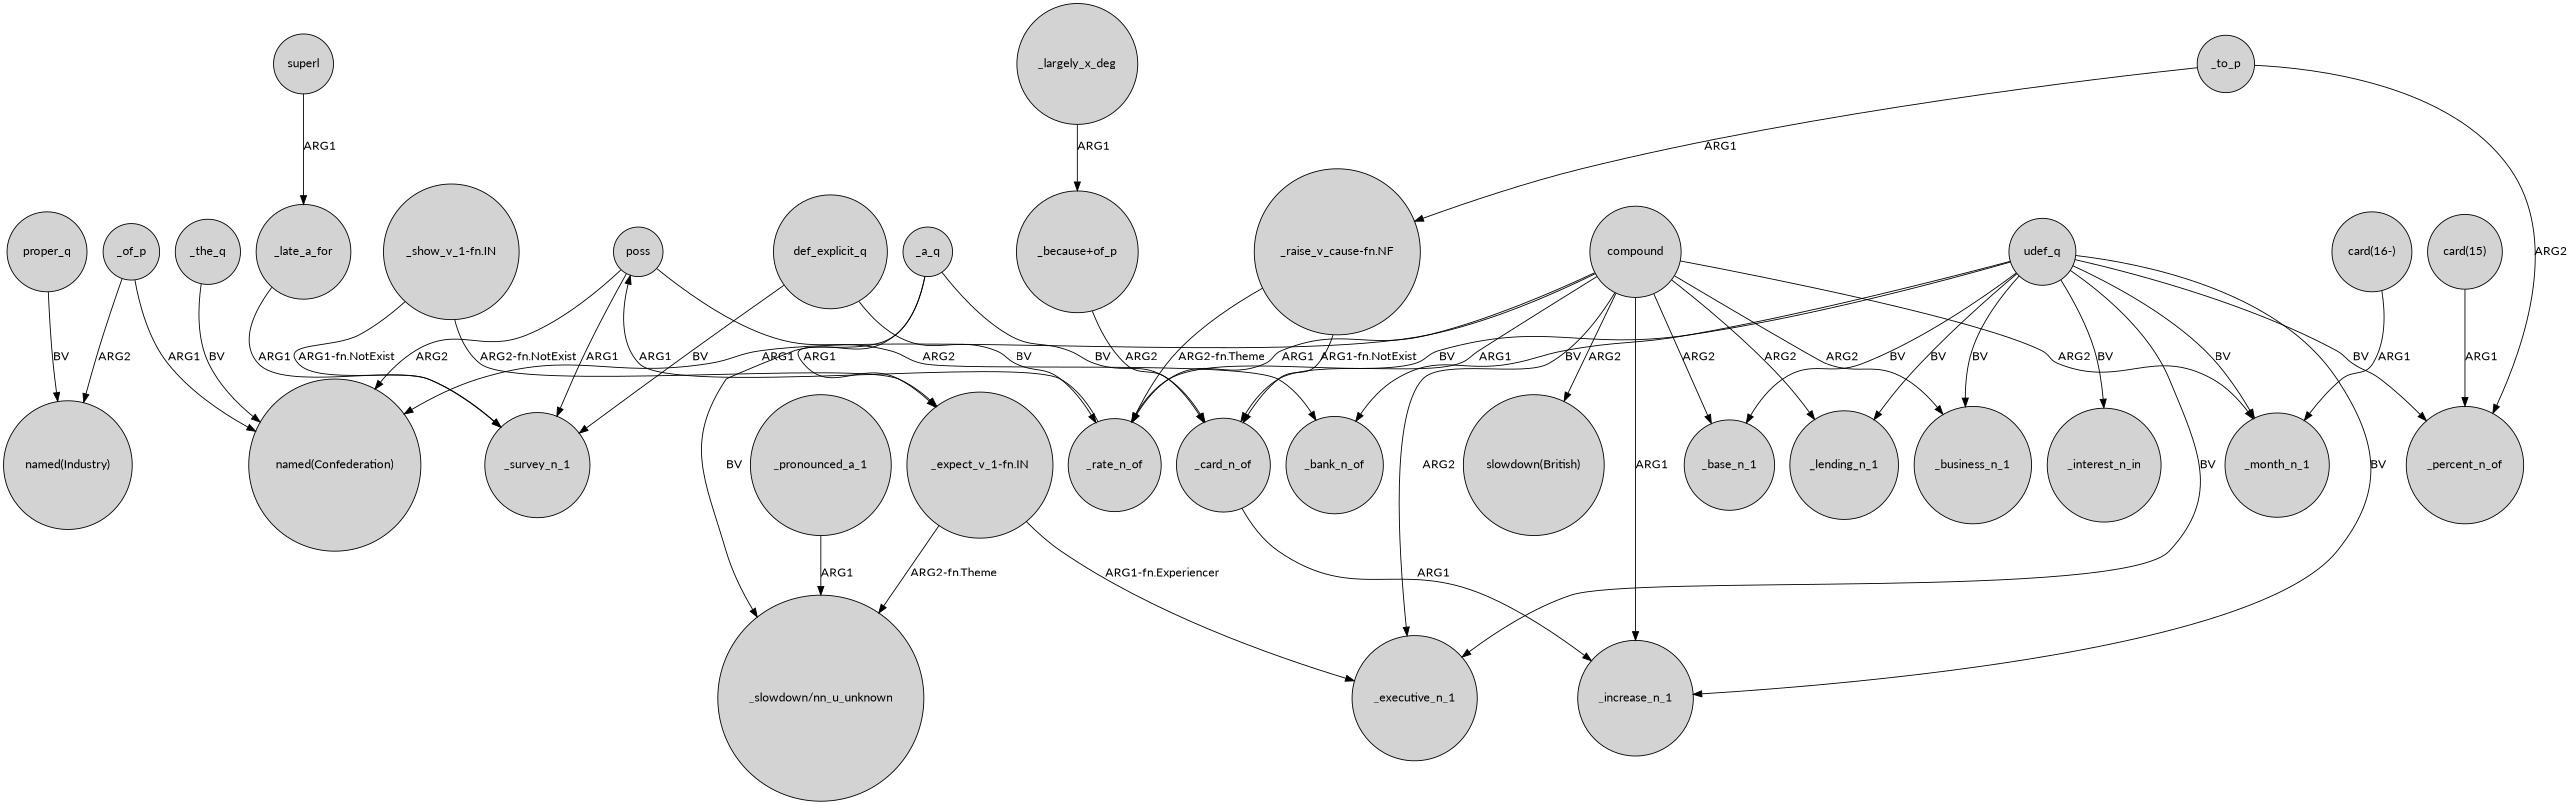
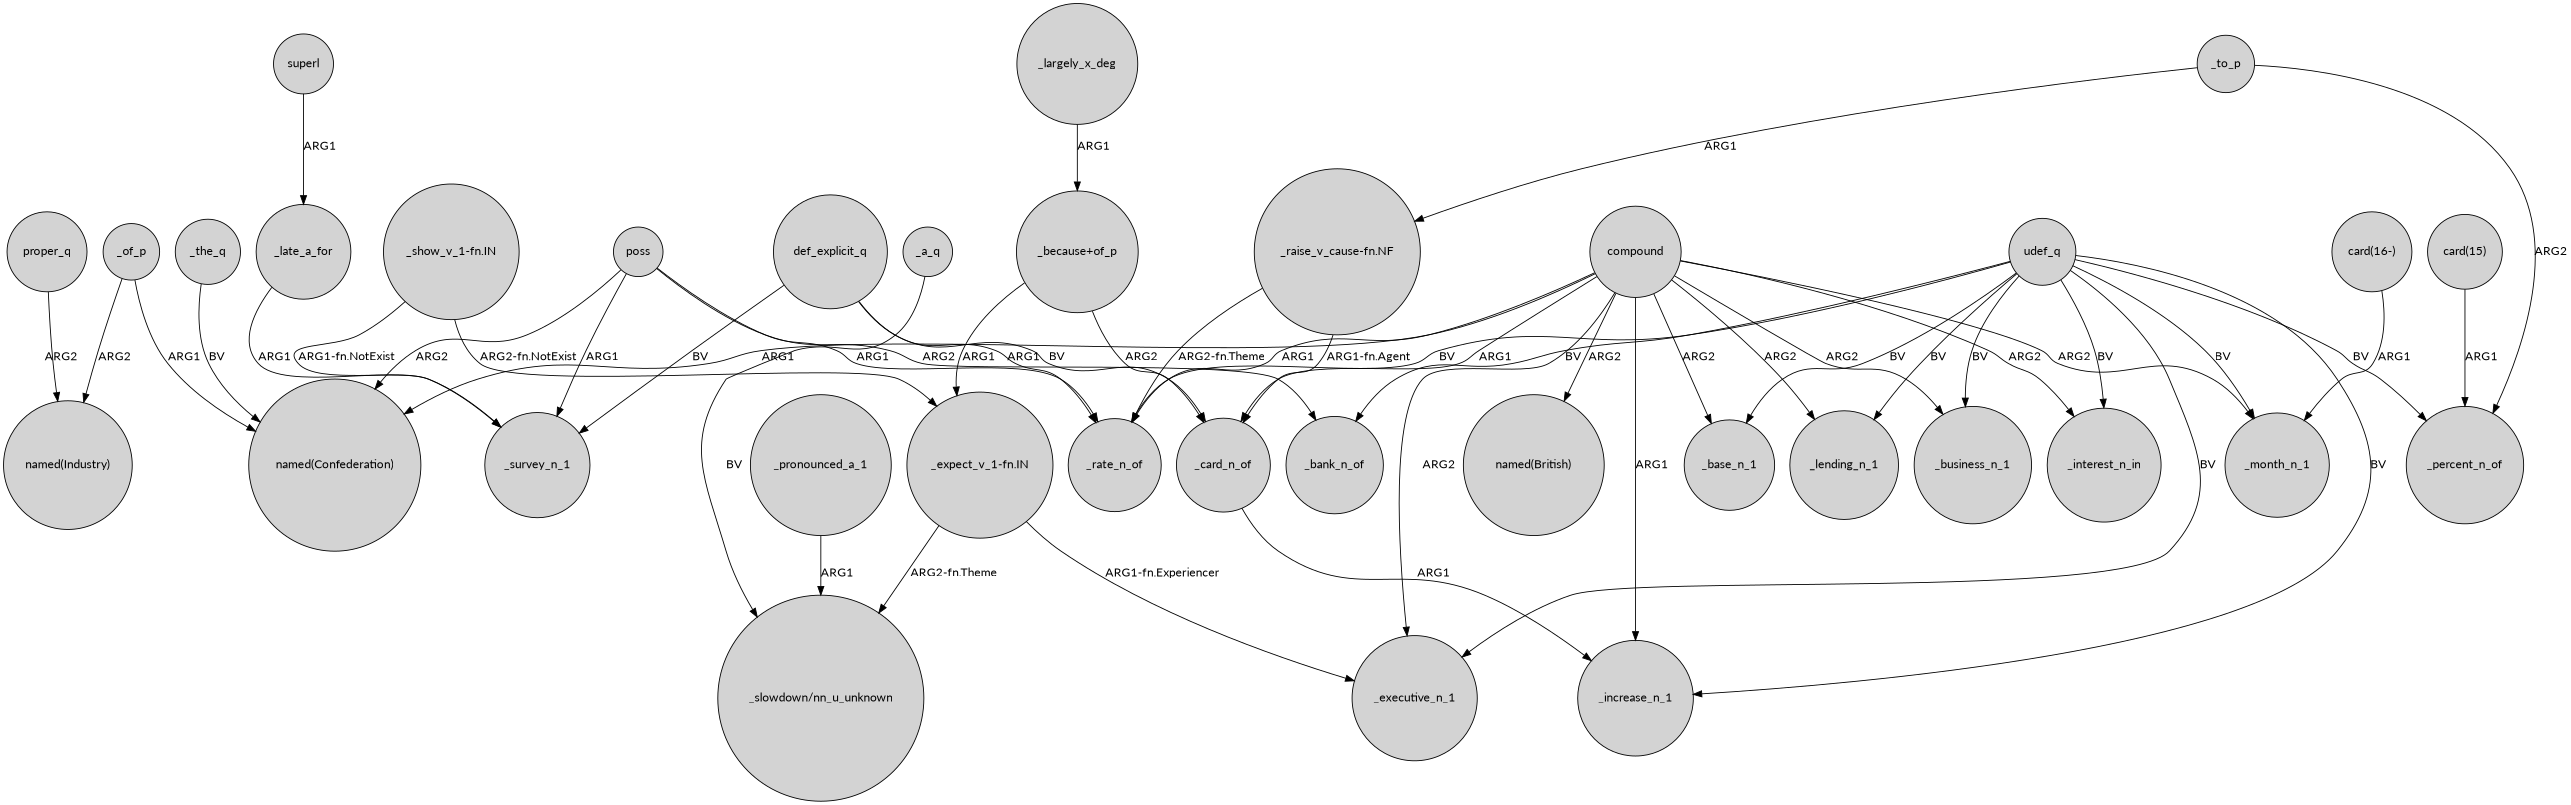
none -> (1885, 312)
(1075, 353) -> (1033, 351)
(61, 357) -> (61, 357)
(1024, 357) -> (1024, 357)
(1369, 357) -> (1369, 357)
(801, 359) -> (977, 327)
(907, 373) -> (871, 366)
(1534, 465) -> (1534, 465)
